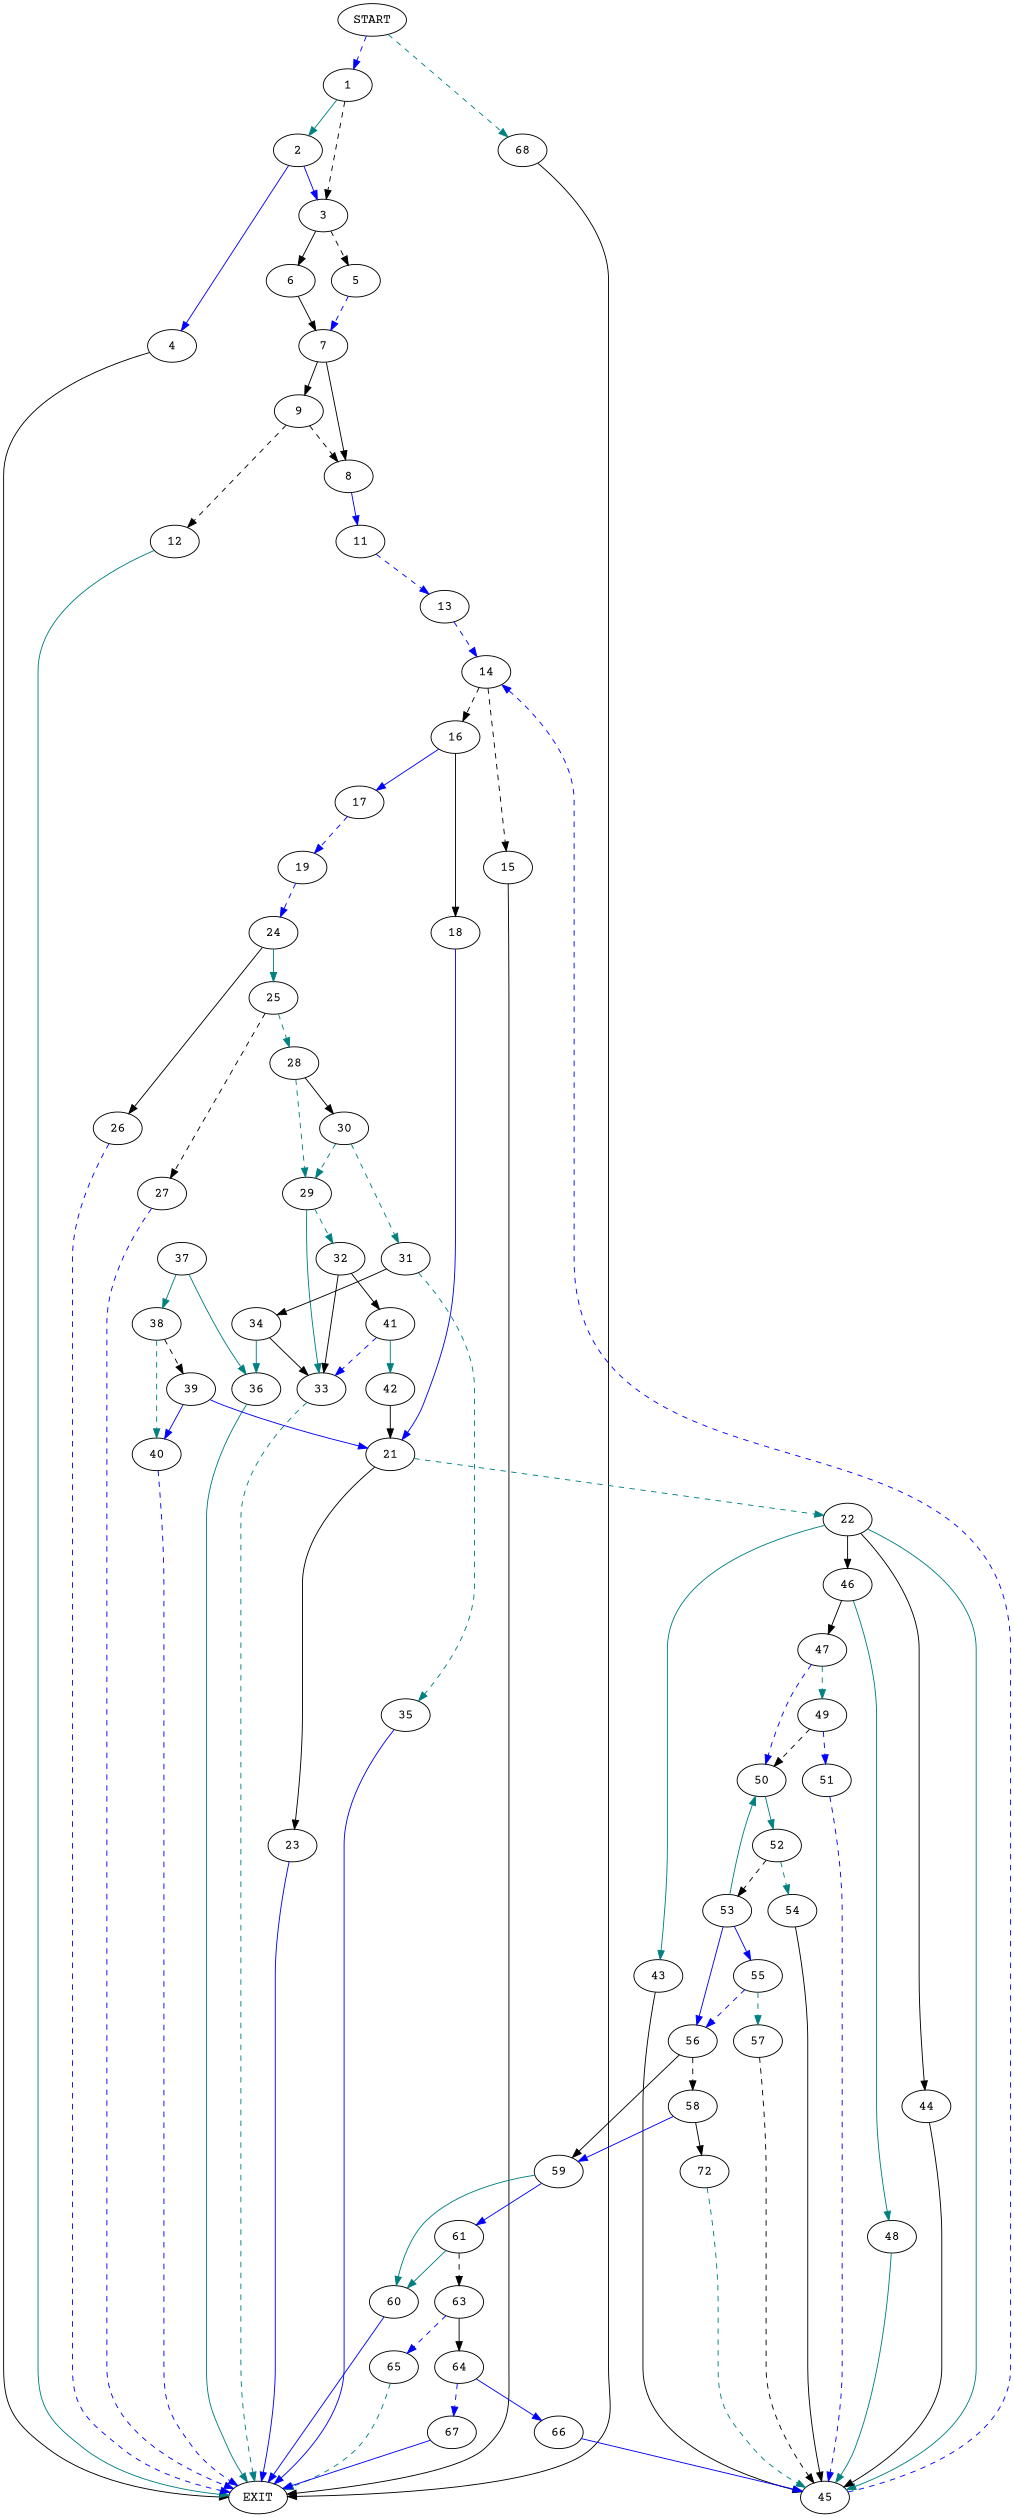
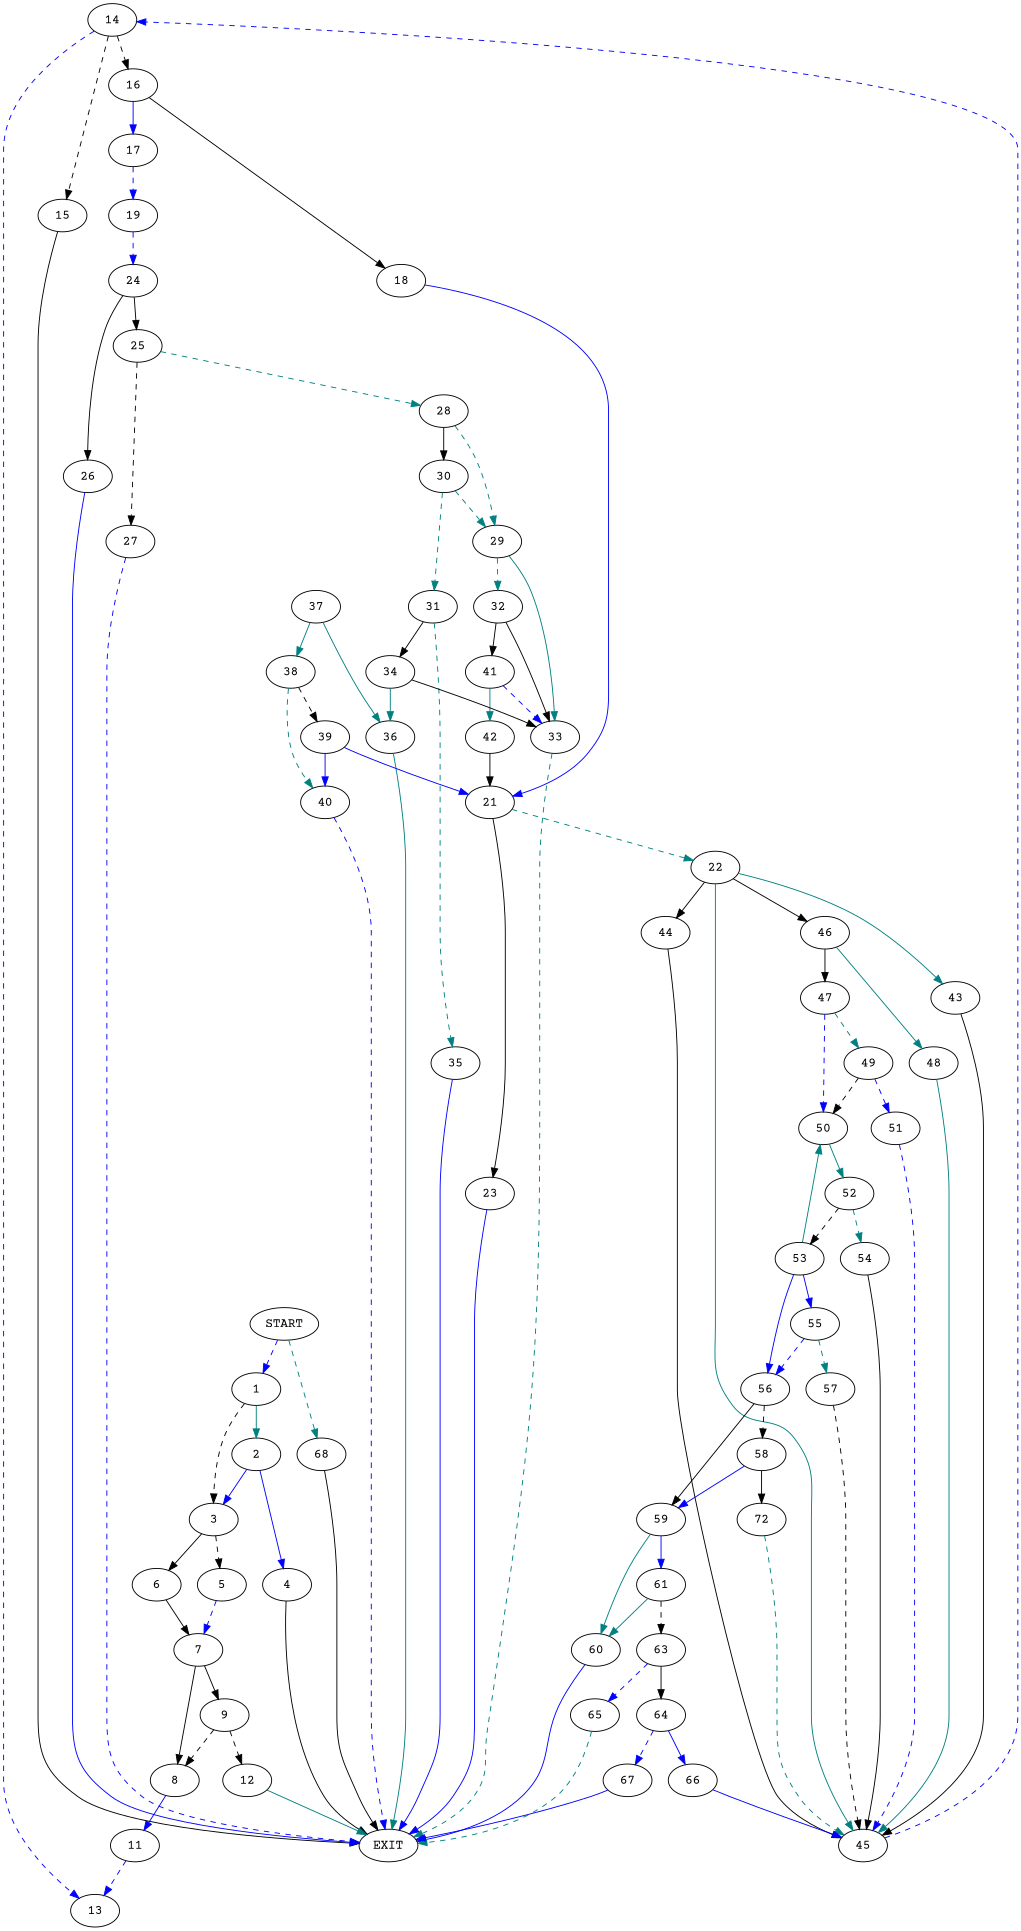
(463, 635) -> (4, 955)
(273, 961) -> (135, 309)
(72, 1856) -> (72, 1273)
